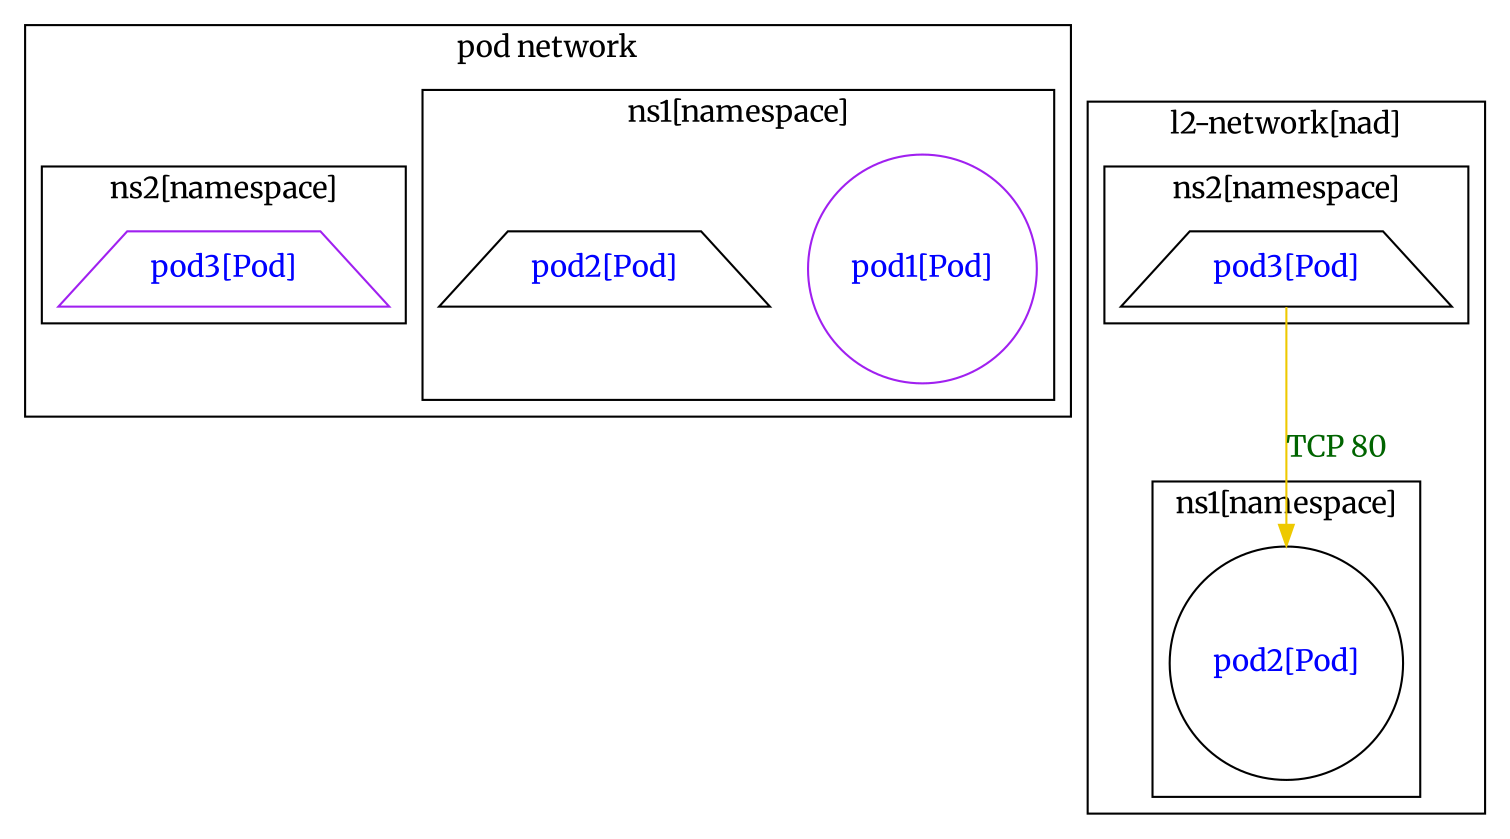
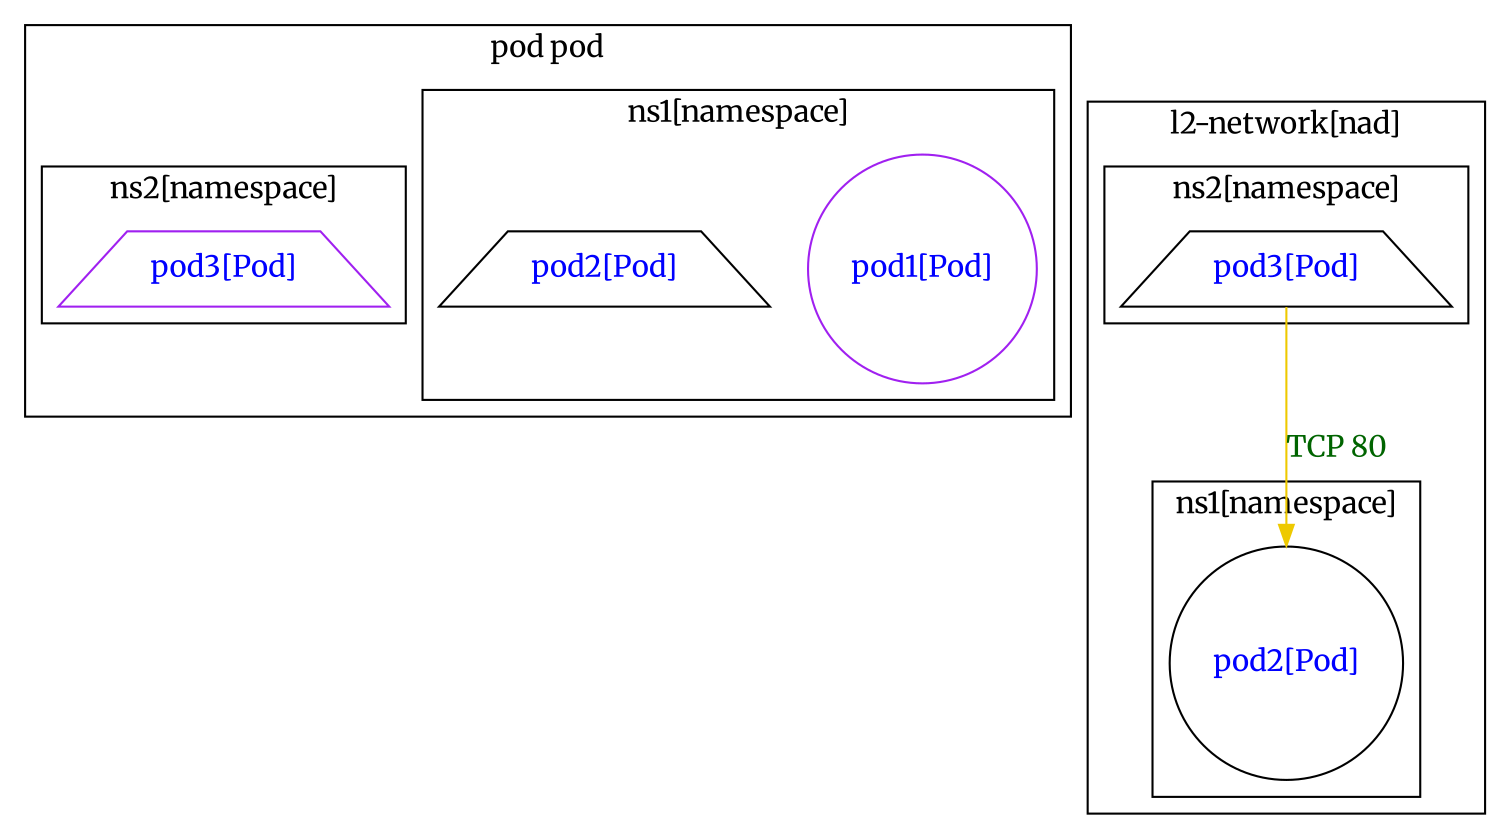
(548, 49) -> (548, 49)
